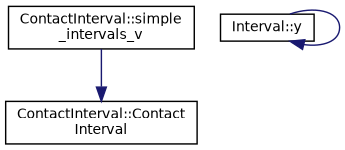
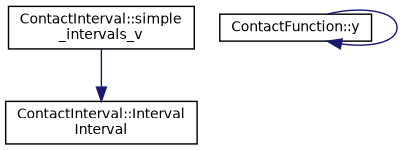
(267, 28) -> (296, 28)
(101, 123) -> (101, 123)
